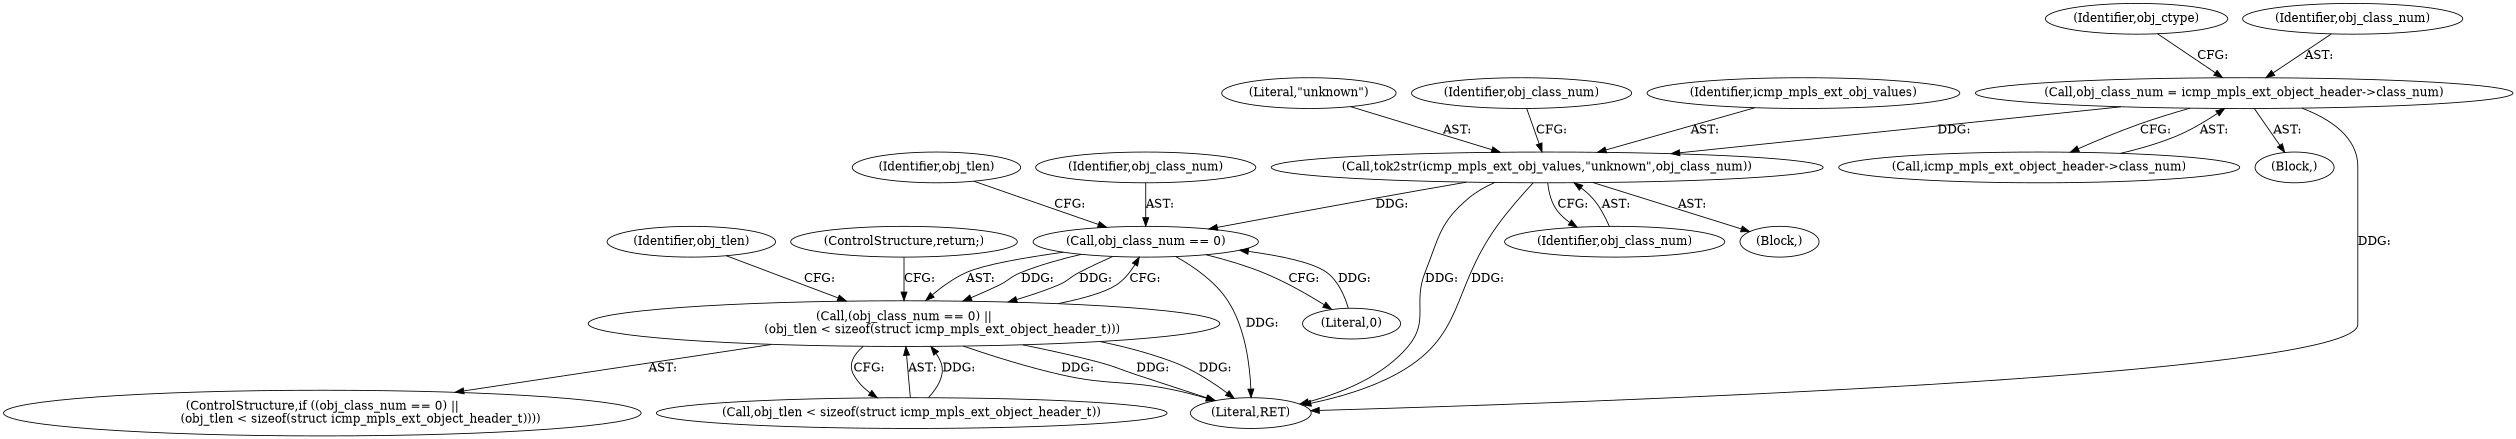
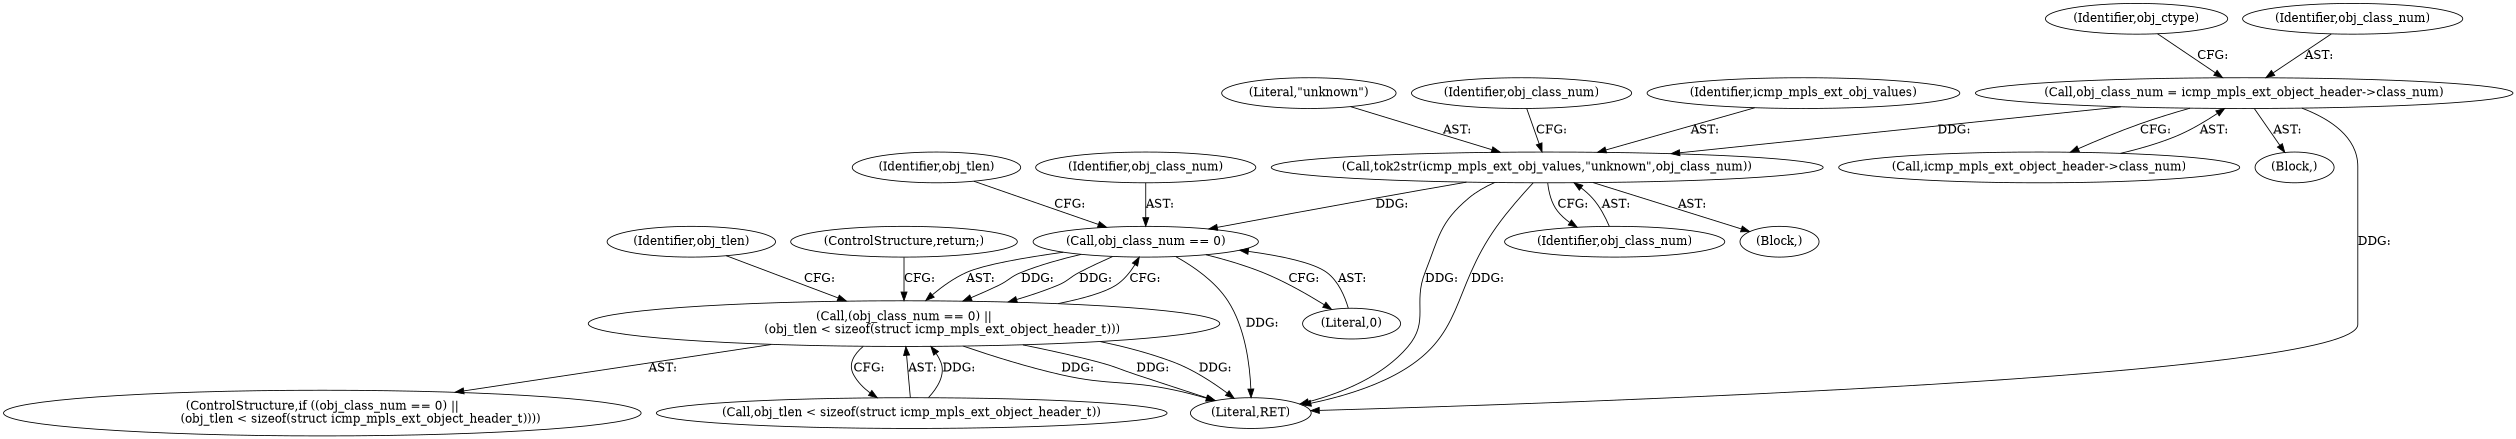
(1356, 279) -> (1354, 279)
